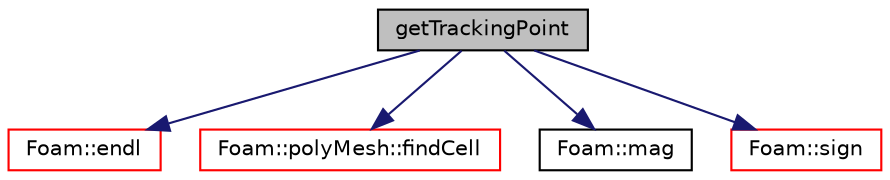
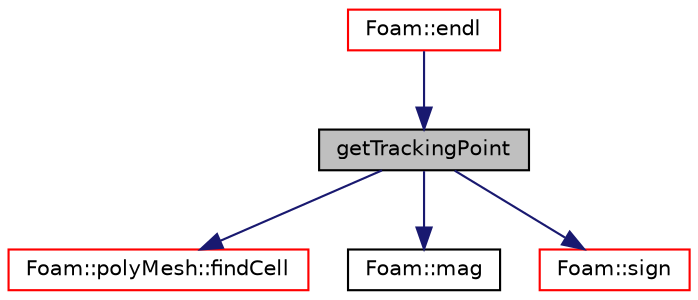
(294, 87) -> (424, 79)
